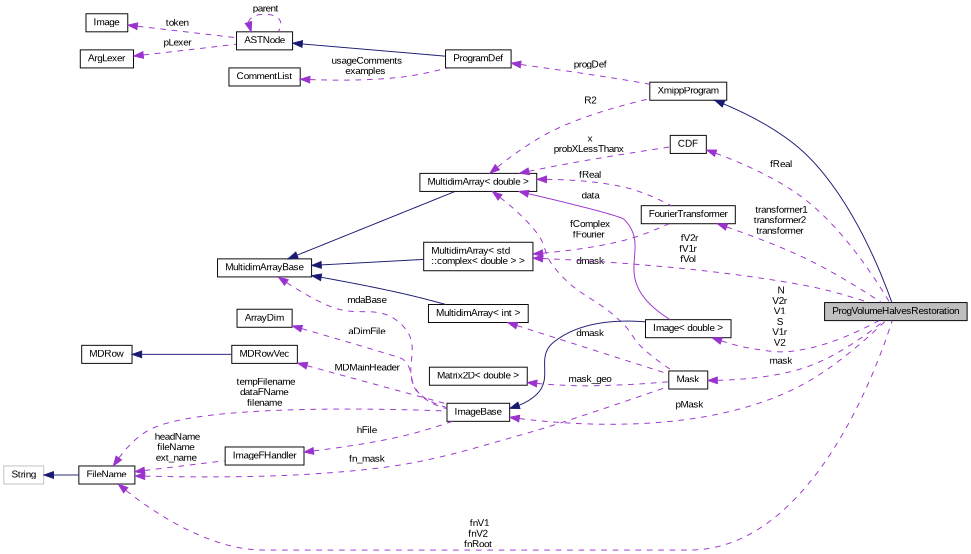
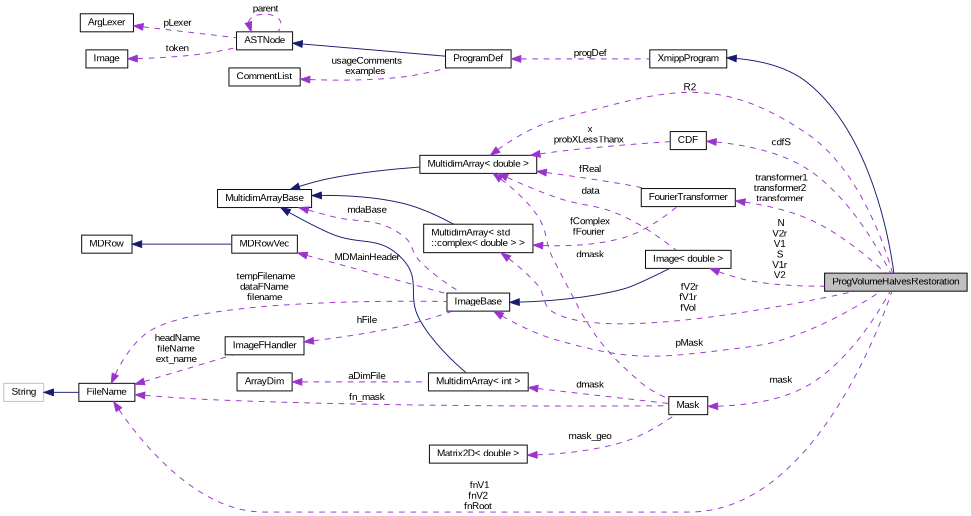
(569, 123) -> (734, 99)
(780, 165) -> (780, 143)
(630, 227) -> (595, 207)
(386, 353) -> (365, 382)
